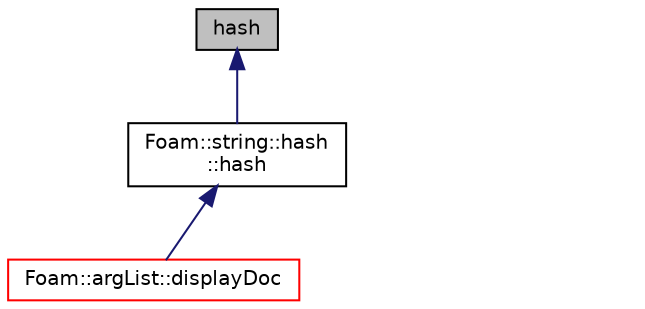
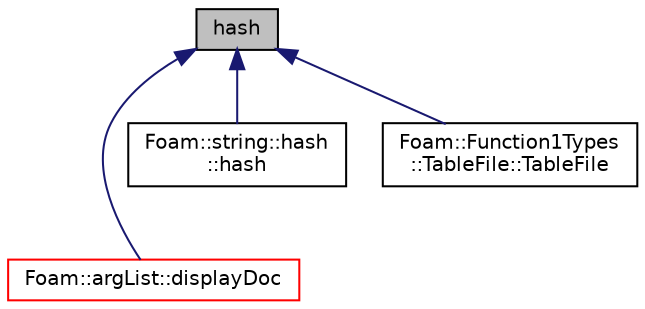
none -> (510, 155)
(186, 231) -> (104, 148)
